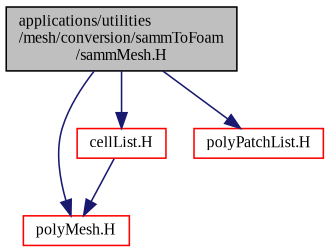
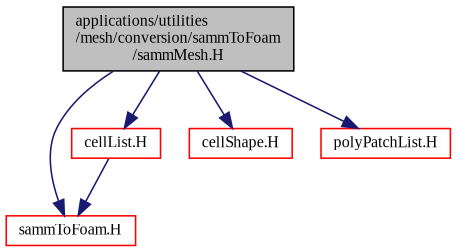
none -> (241, 143)
(76, 231) -> (71, 231)
